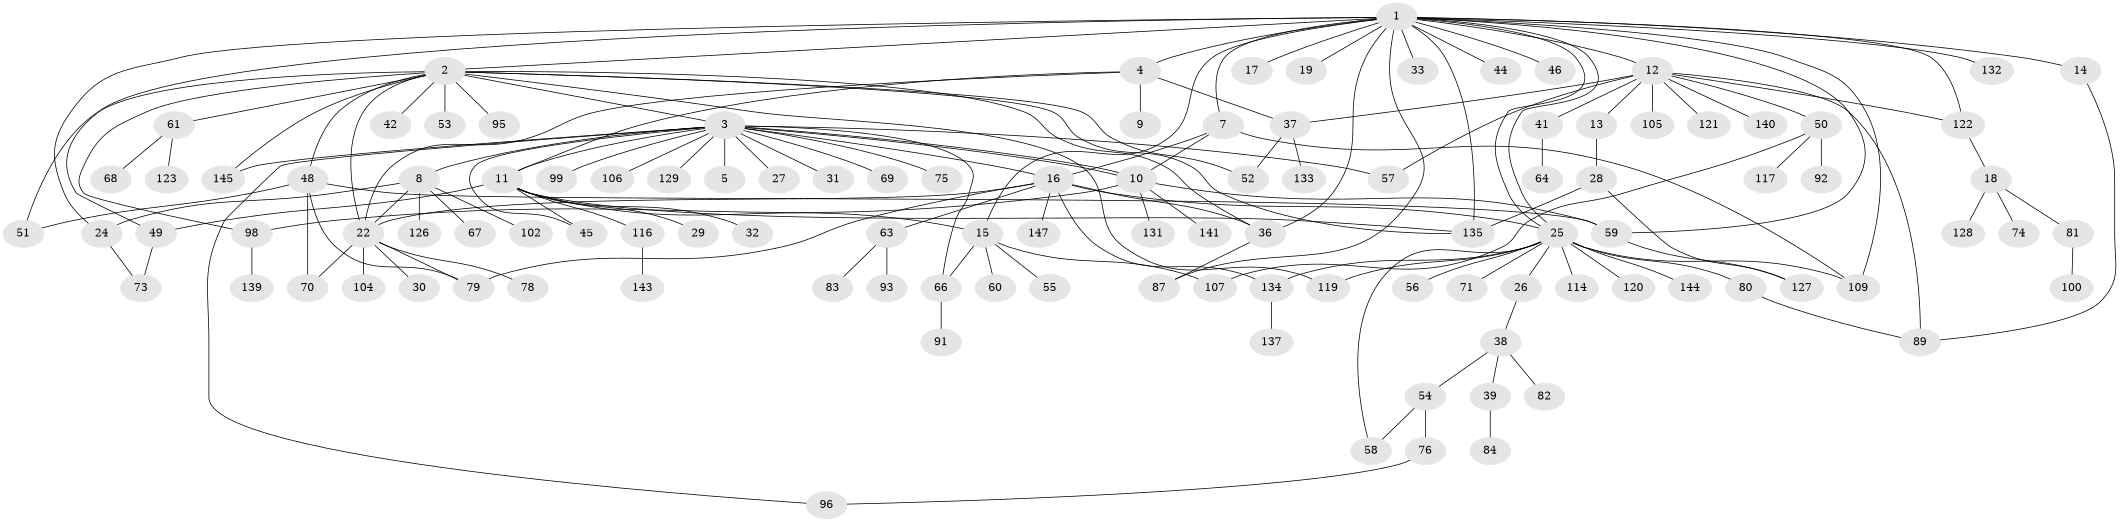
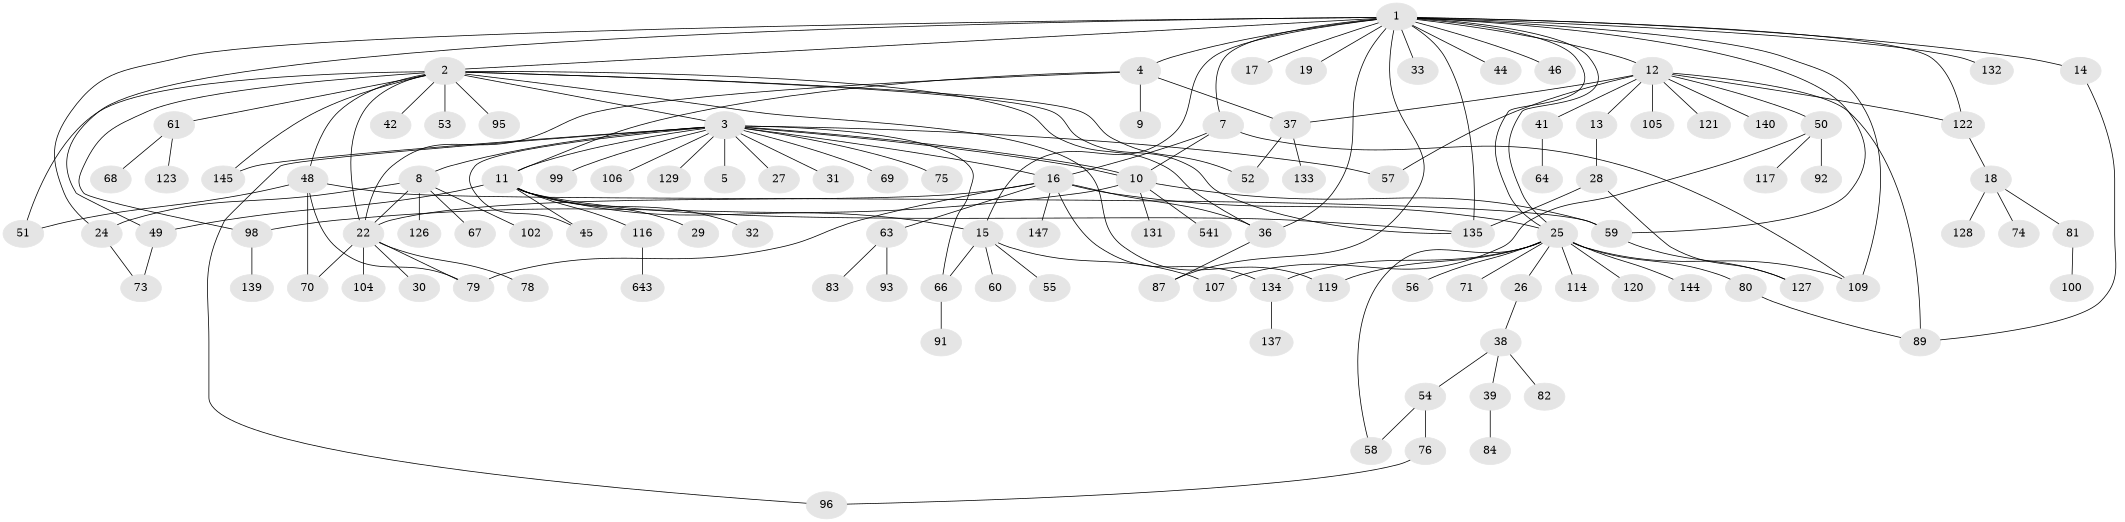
(1210, 234) -> (1210, 234)
(643, 288) -> (643, 288)
